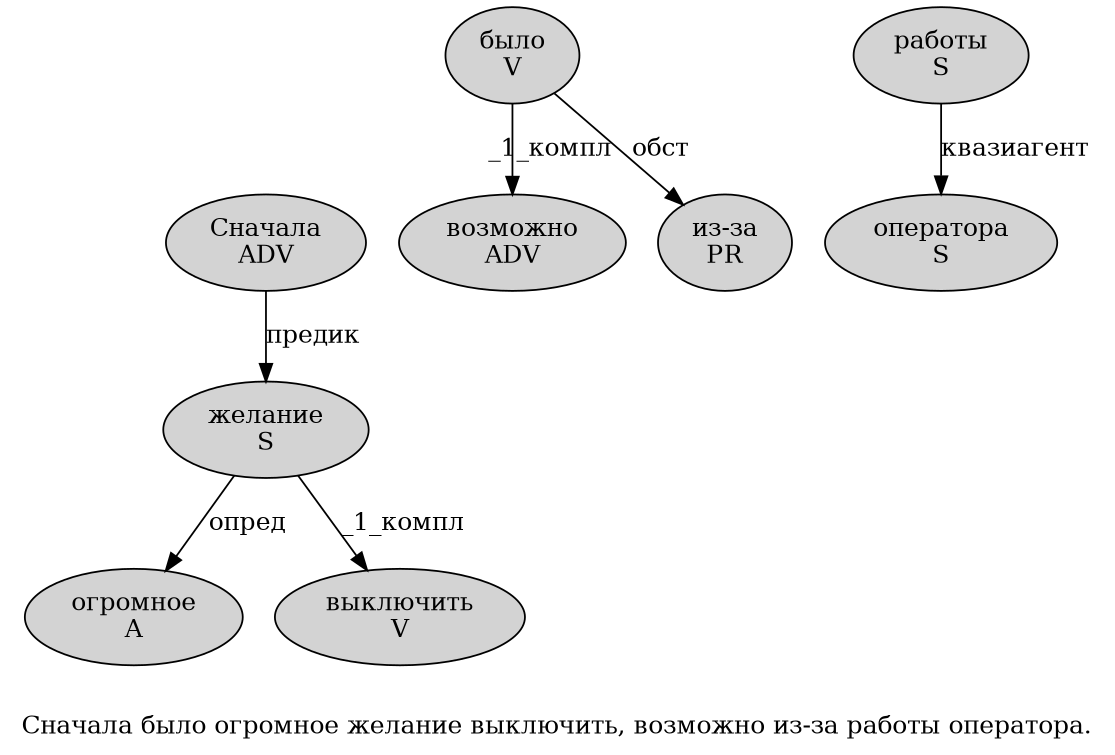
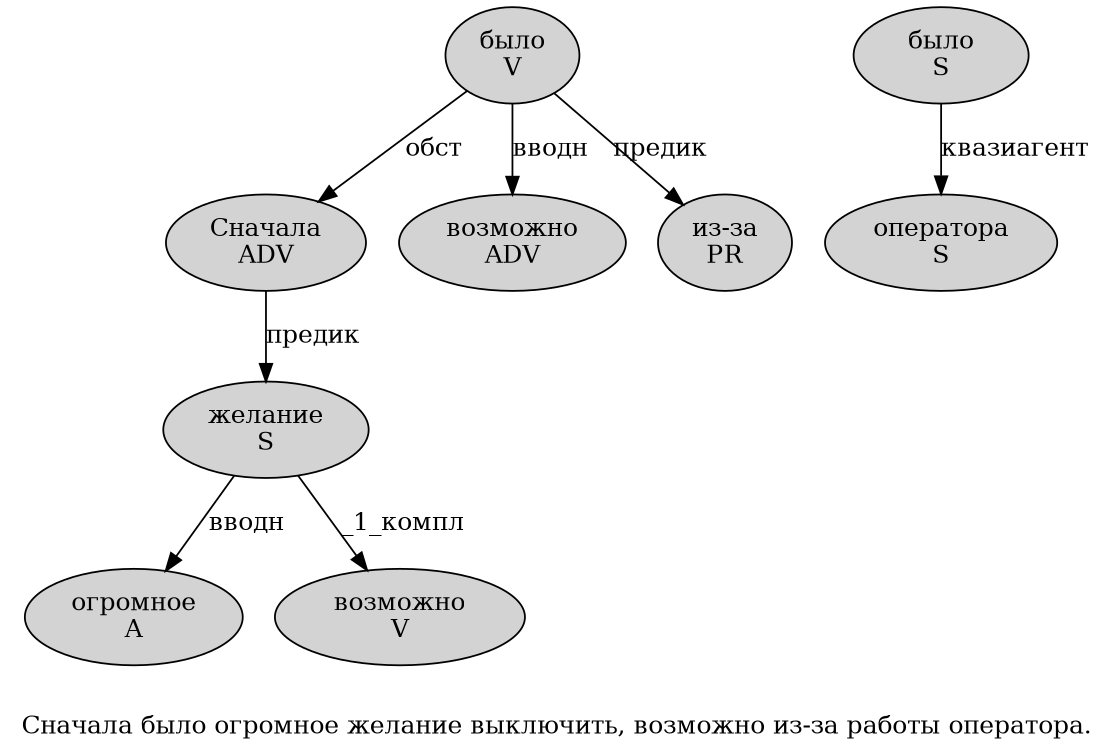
(941, 55) -> (941, 55)
none -> (400, 141)
(551, 149) -> (551, 149)
(661, 149) -> (661, 149)
(247, 523) -> (247, 523)
(400, 617) -> (400, 617)
